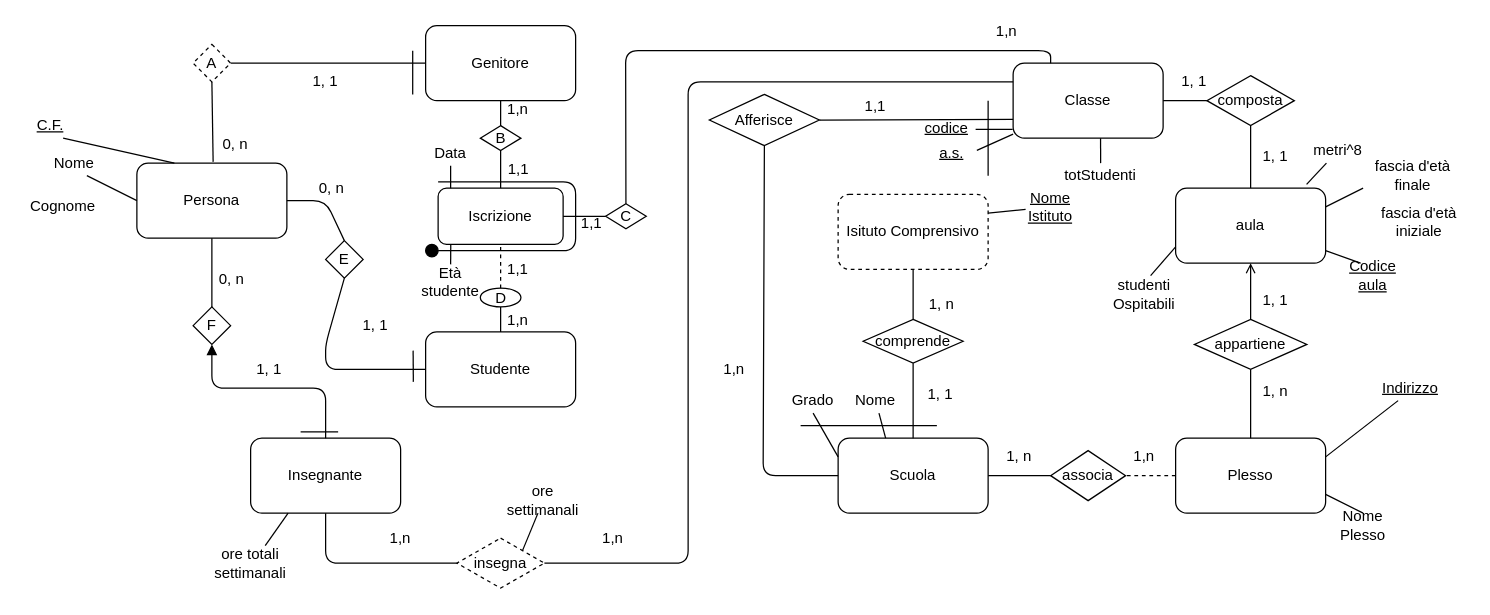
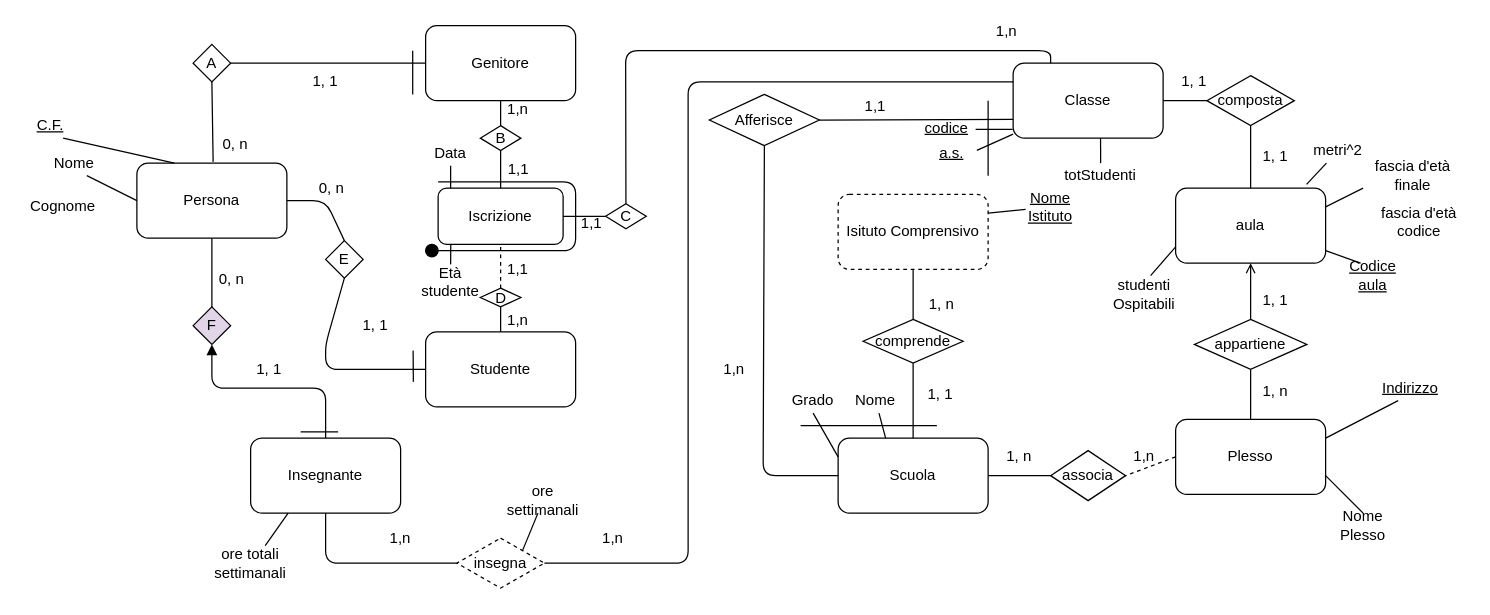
(212, 63) -> (212, 63)
(1338, 151) -> (1338, 151)
(1419, 222) -> (1419, 222)
(501, 298) -> (501, 298)
(212, 326) -> (212, 326)
(1251, 476) -> (1251, 457)
